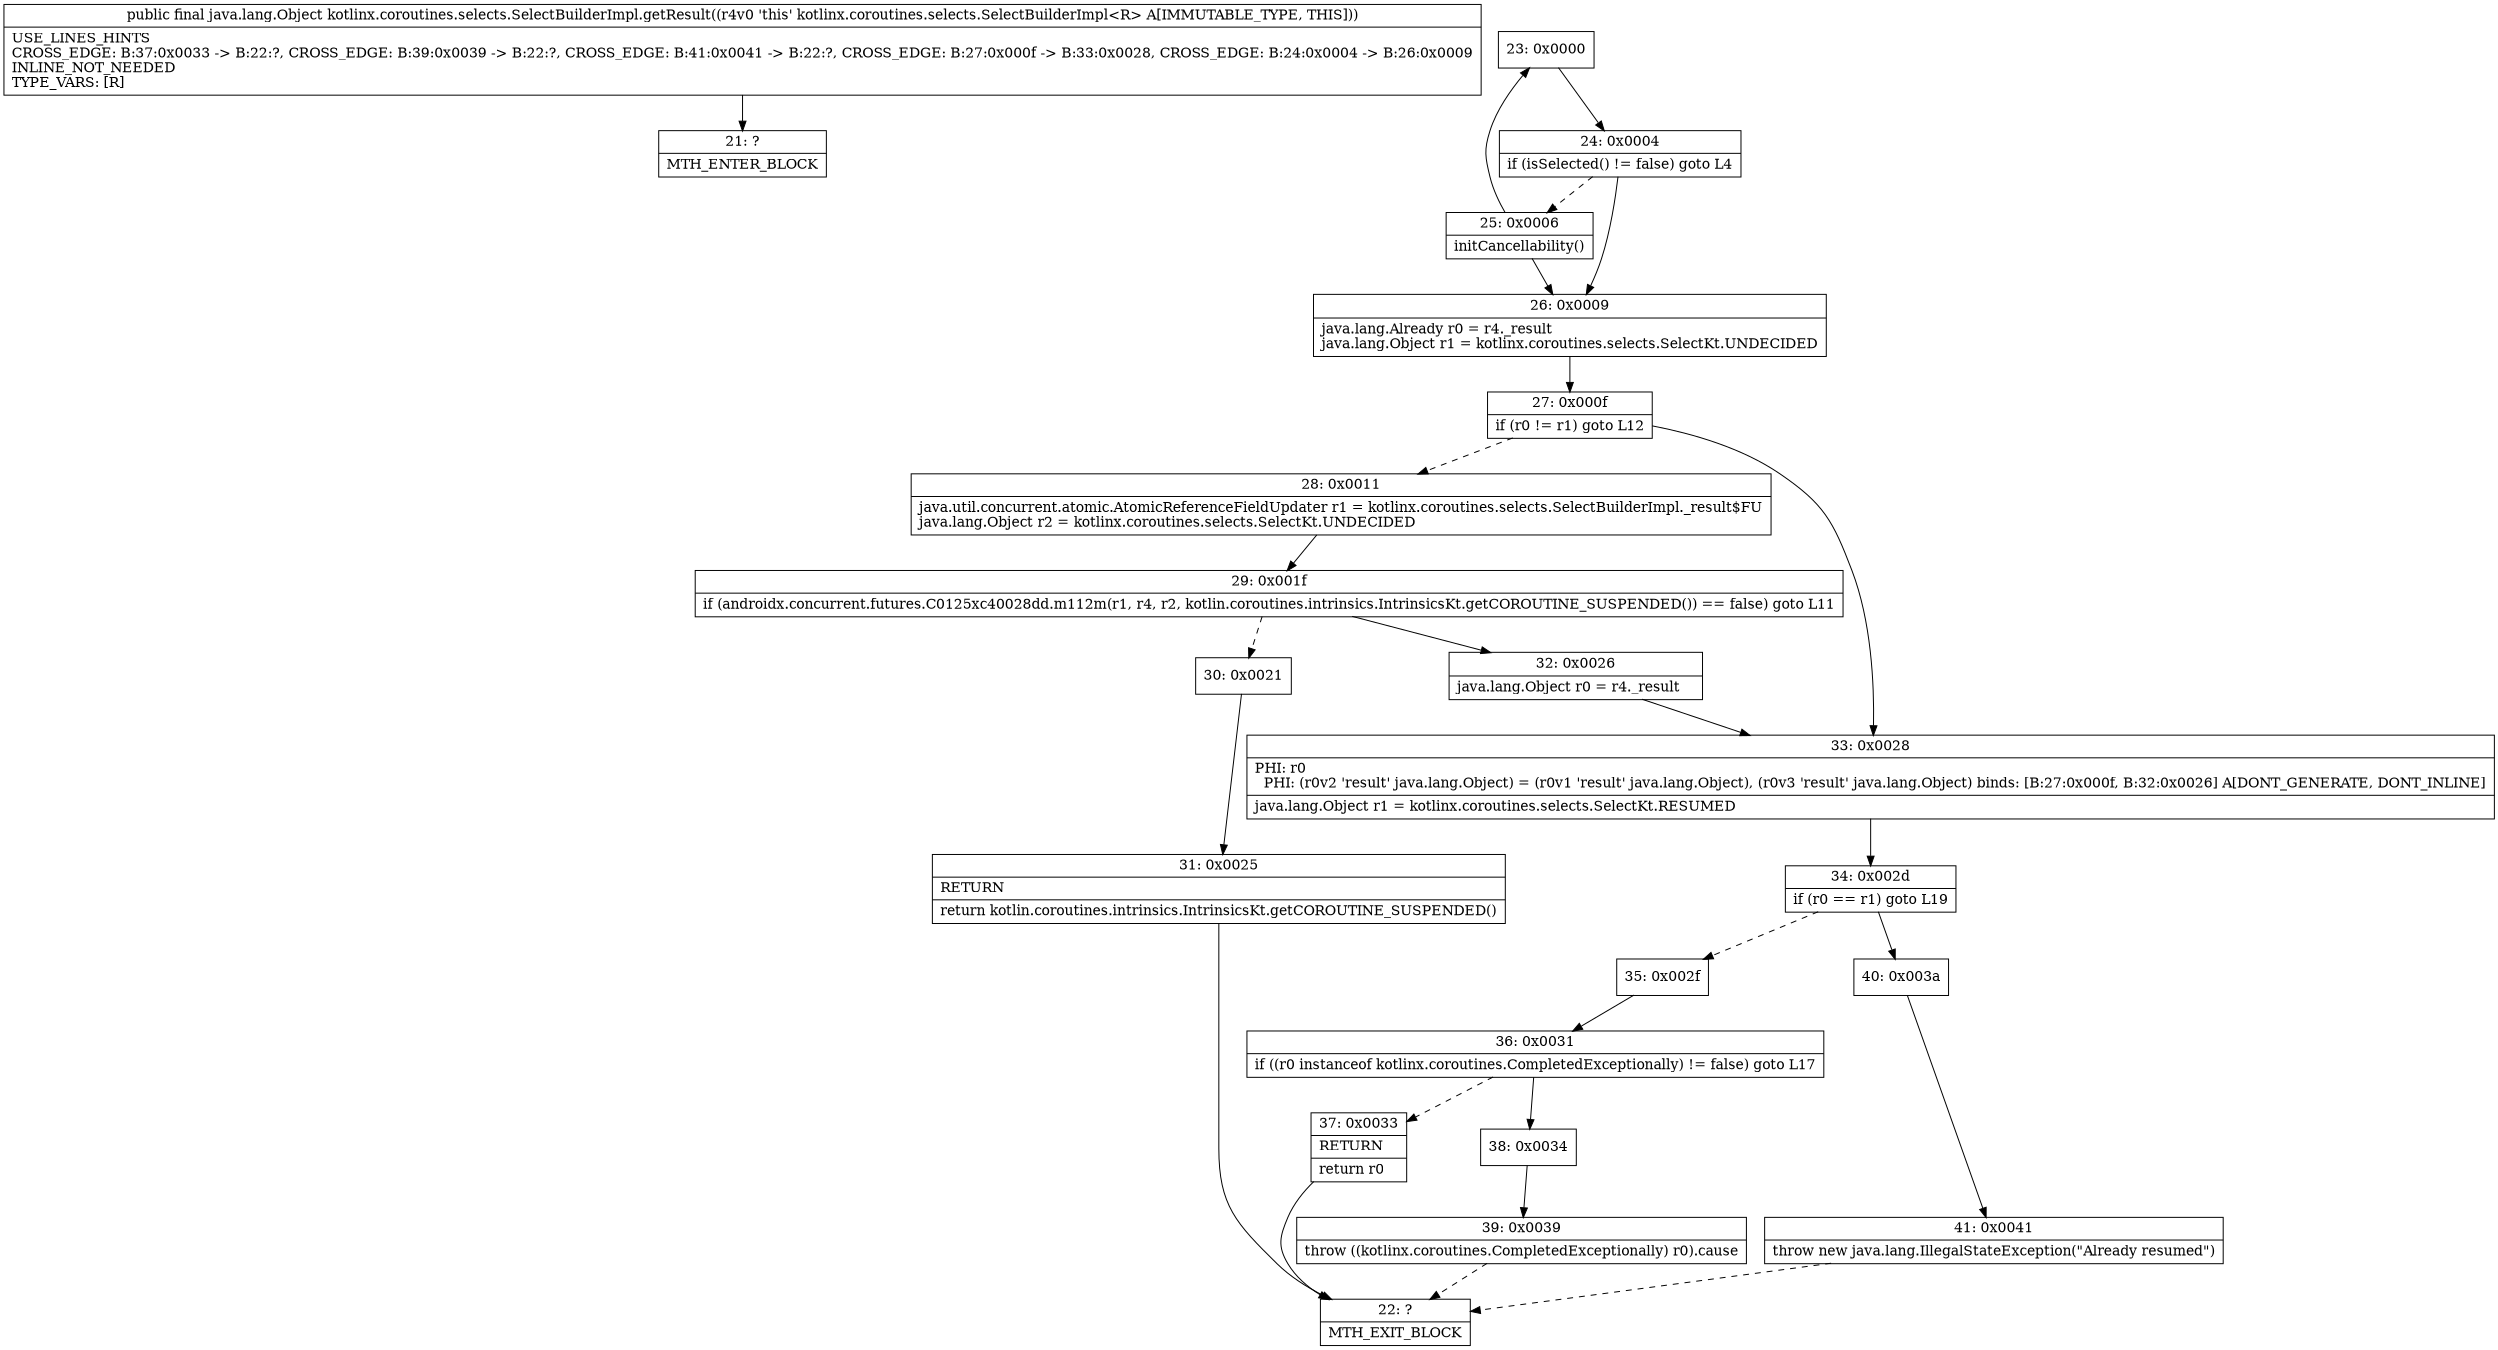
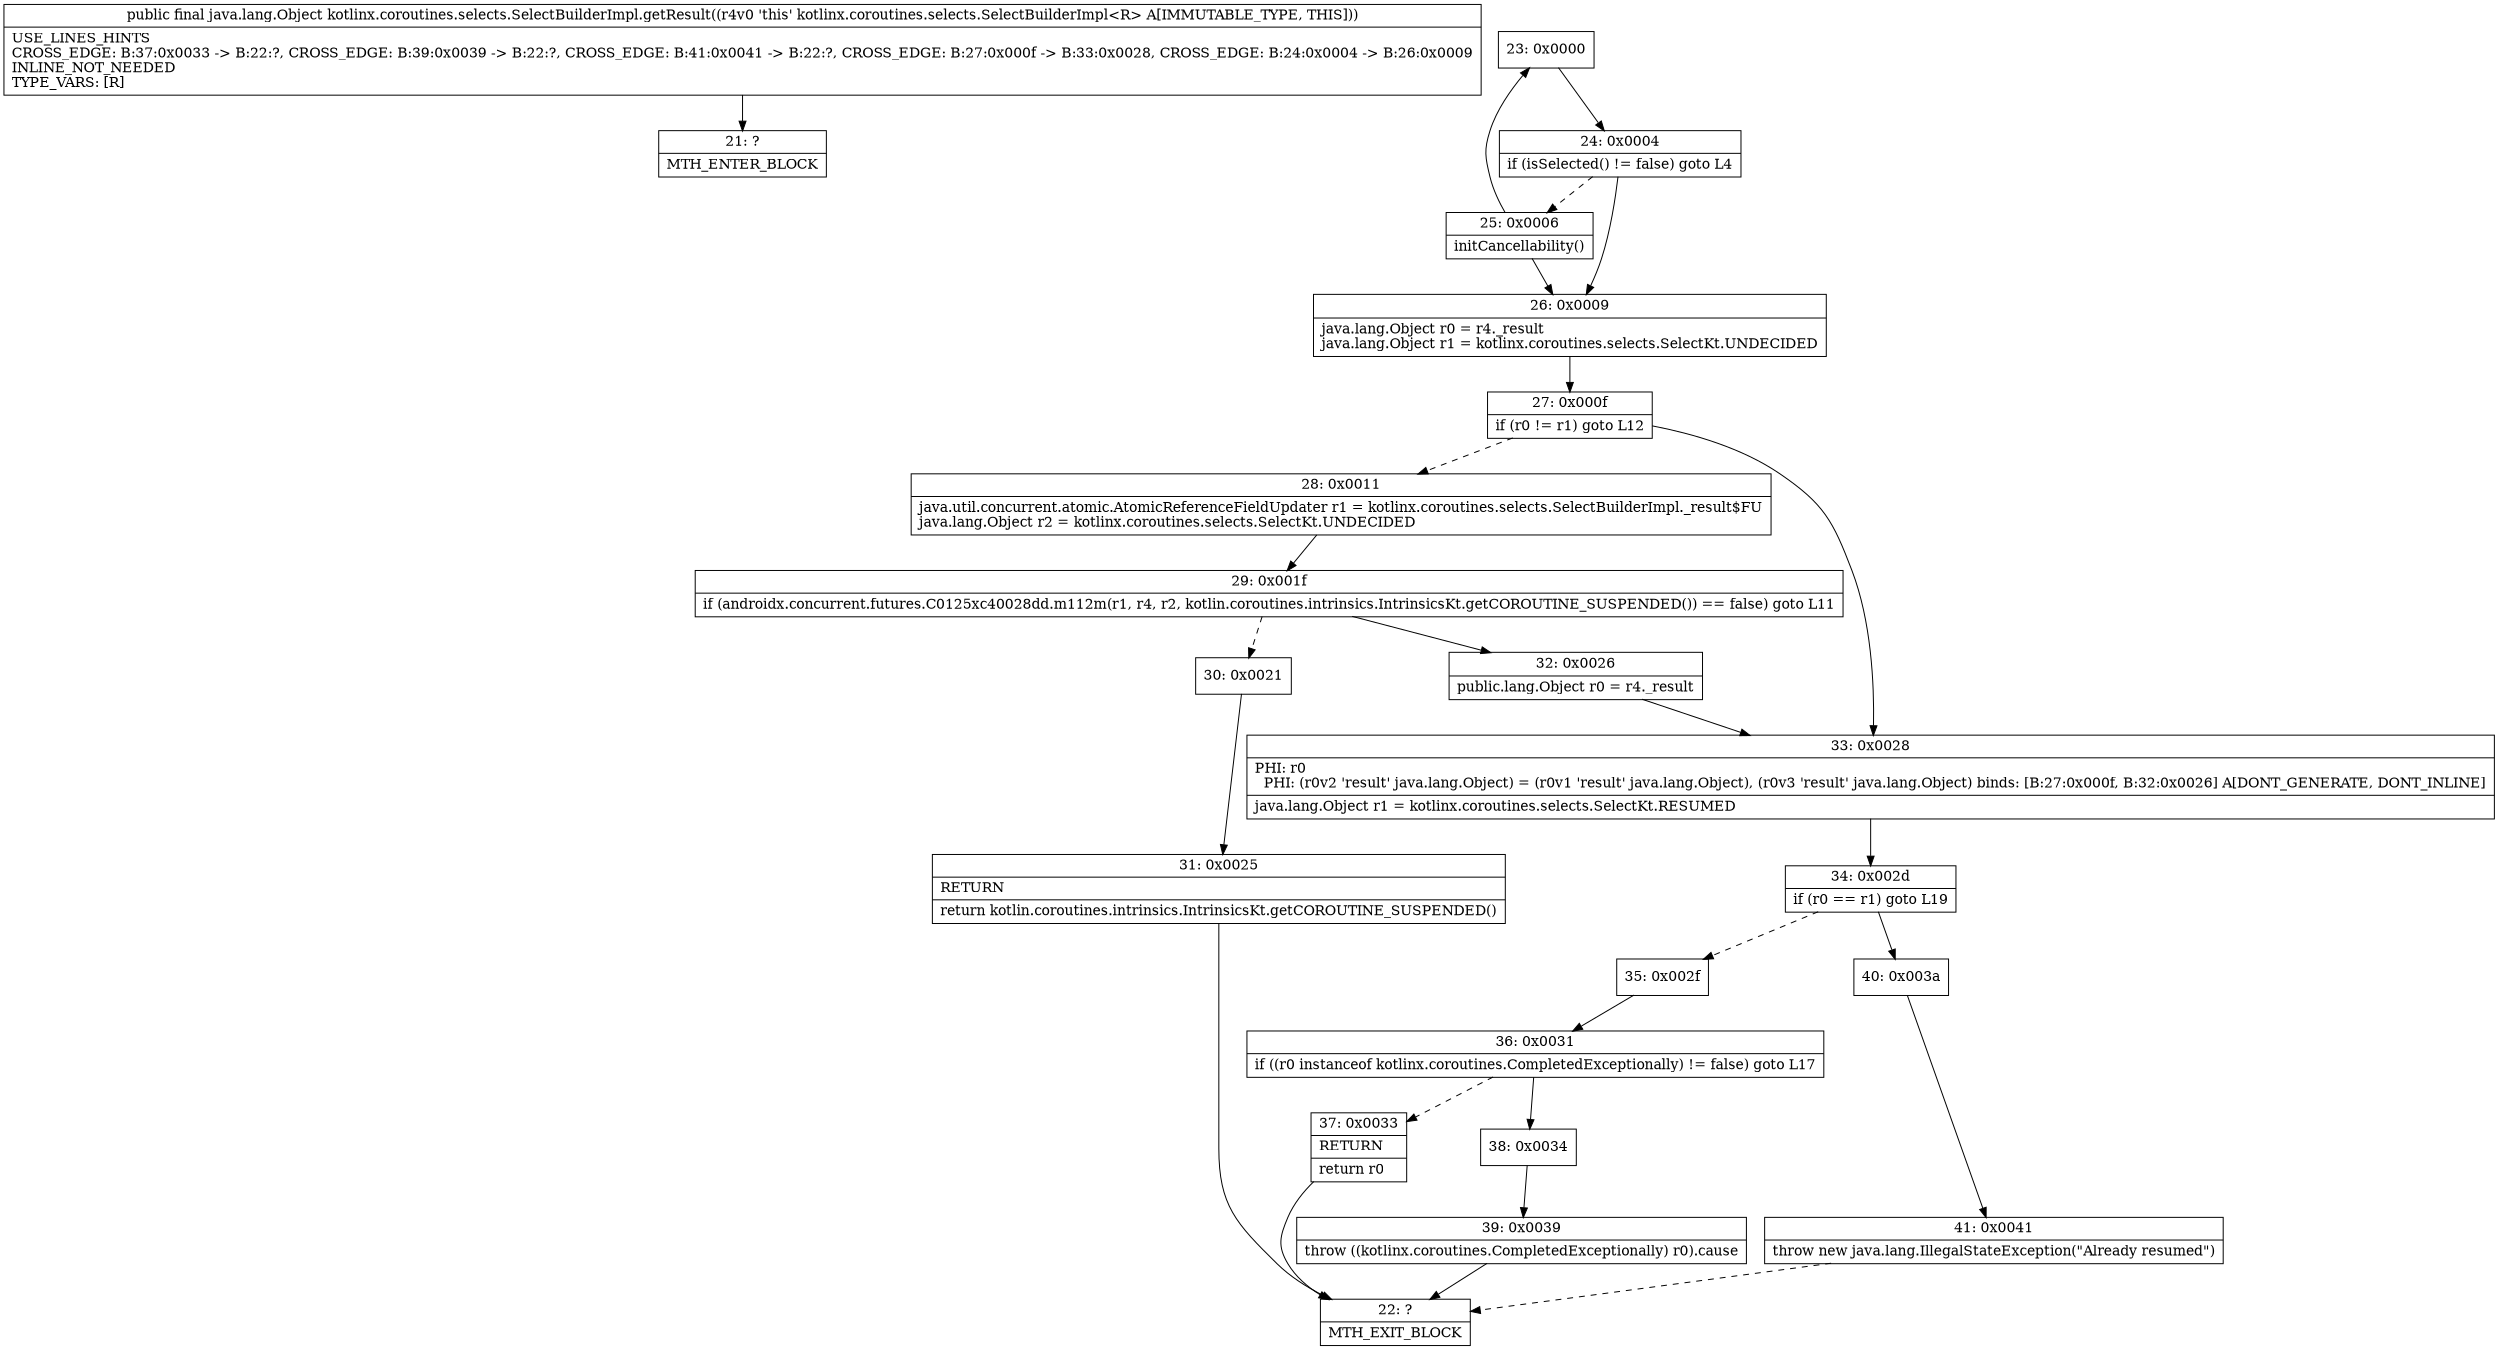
(1437, 329) -> (1433, 329)
(1568, 687) -> (1576, 687)
(1463, 1279) -> (1463, 1279)
